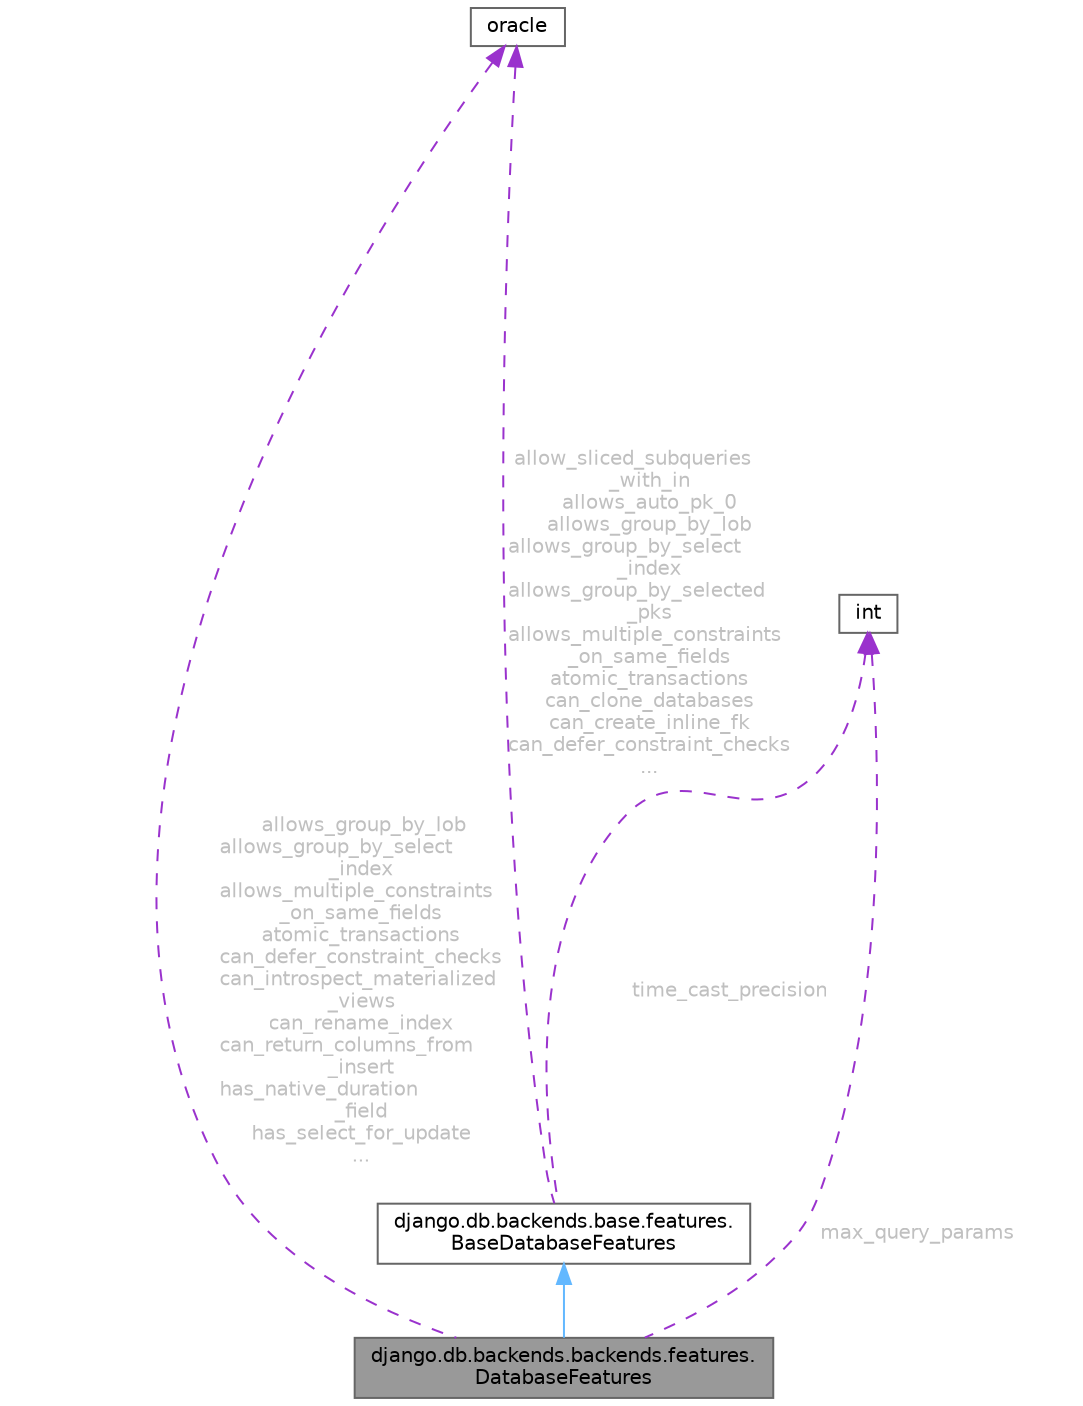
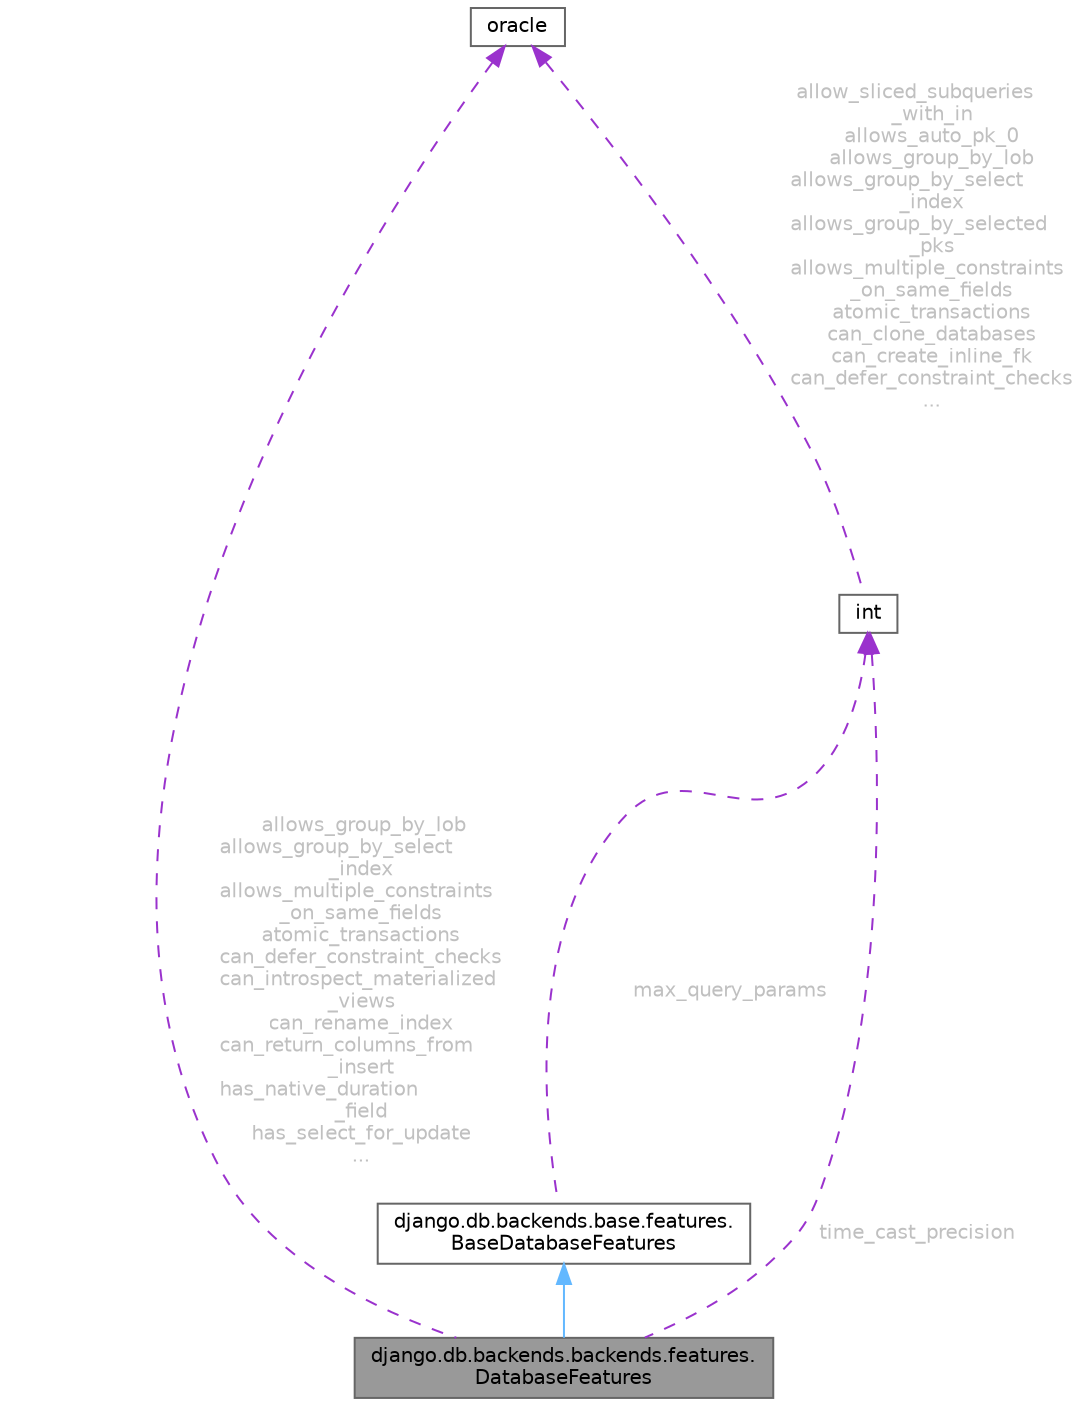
(505, 637) -> (731, 314)
(727, 991) -> (727, 991)
(914, 1234) -> (914, 1234)
